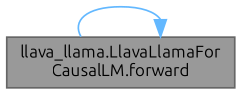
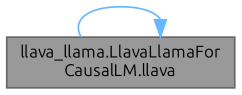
(121, 62) -> (121, 62)
